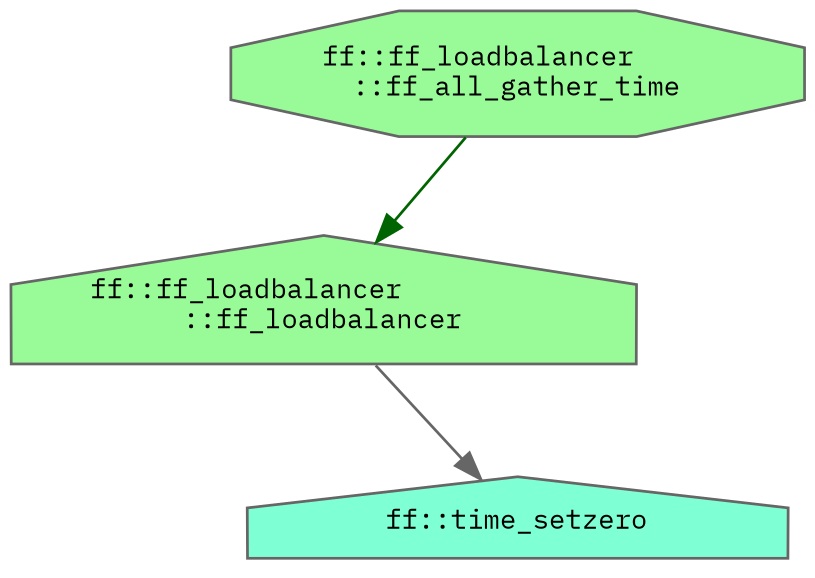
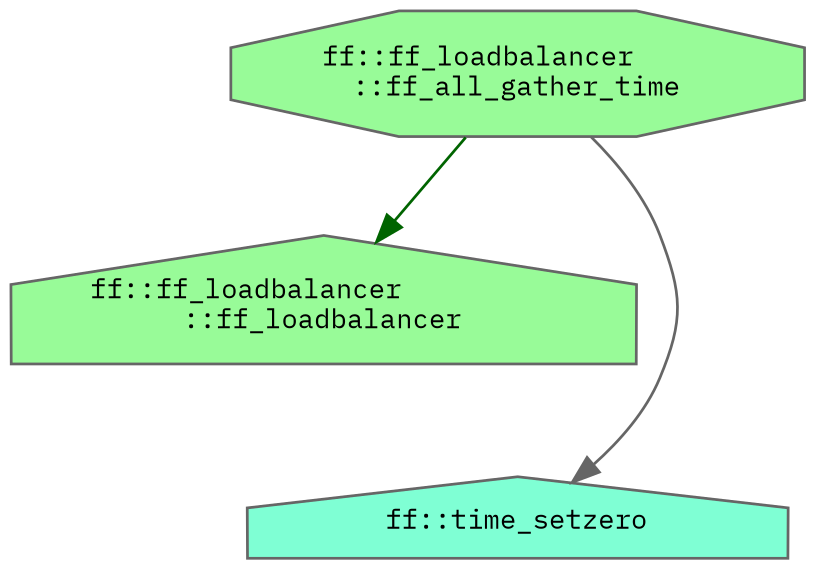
(419, 412) -> (677, 301)
